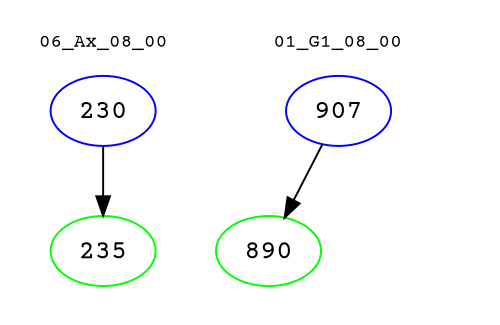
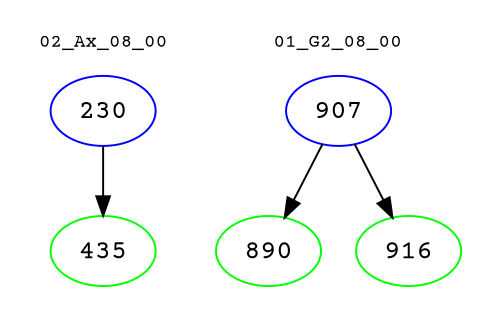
(104, 42) -> (104, 42)
(339, 42) -> (339, 42)
(103, 251) -> (103, 251)
none -> (409, 251)
